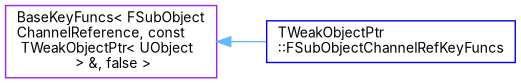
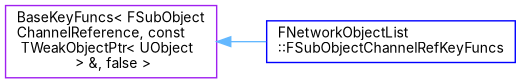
(391, 42) -> (391, 42)
